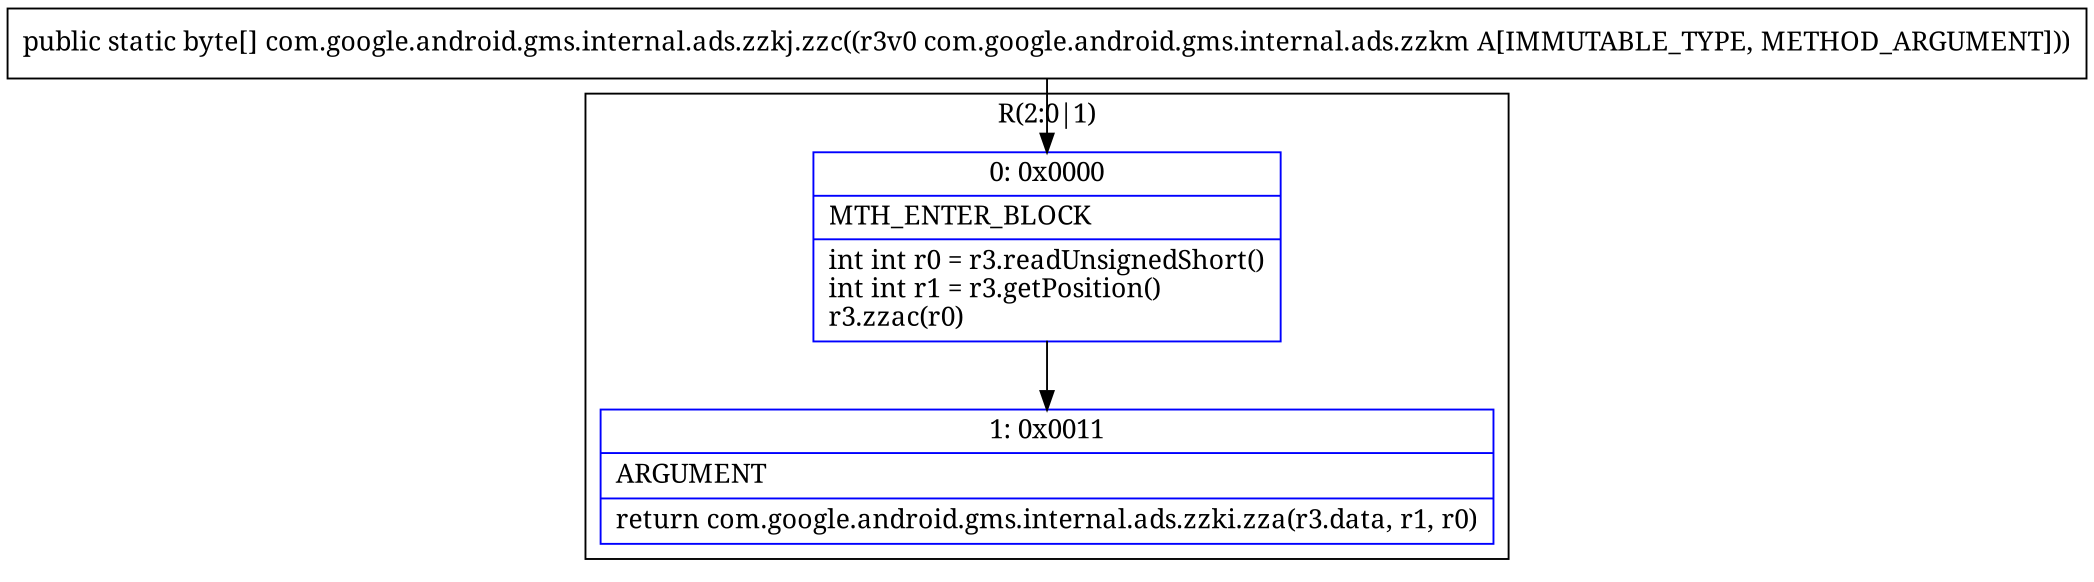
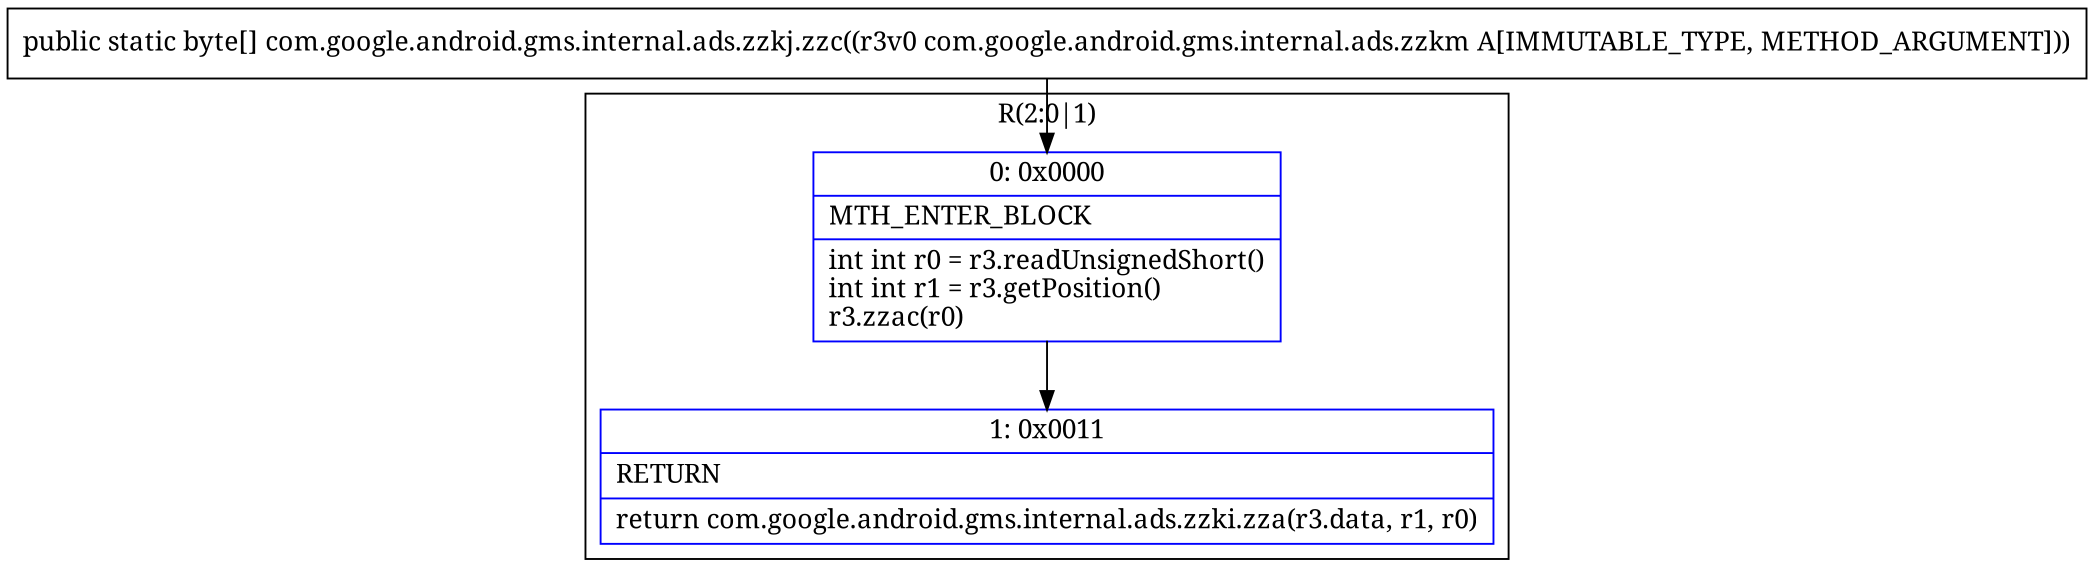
(691, 475) -> (669, 475)
